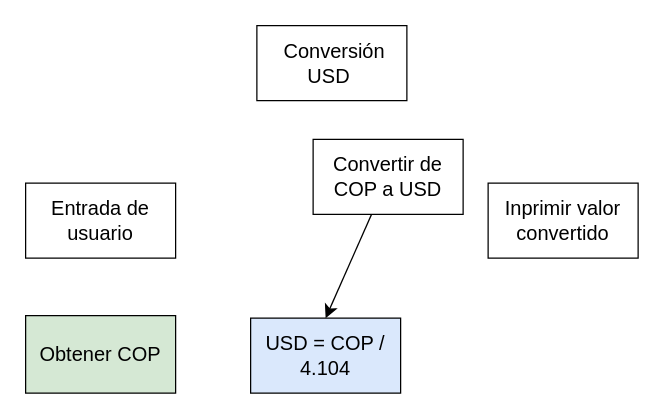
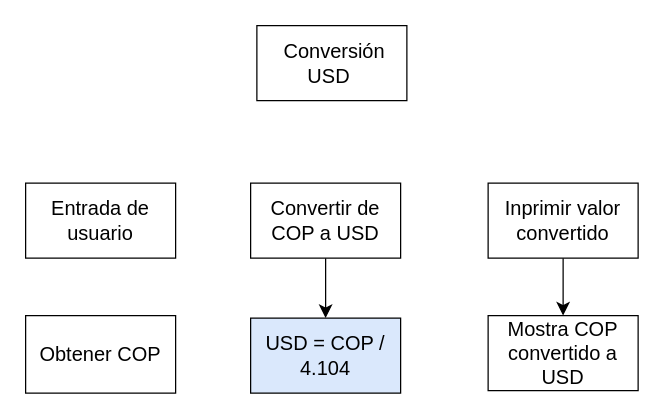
(388, 177) -> (326, 221)
none -> (563, 283)
none -> (563, 353)
(101, 354) -> (101, 354)
